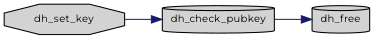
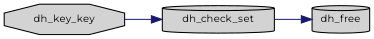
(64, 19) -> (64, 19)
(218, 19) -> (218, 19)
